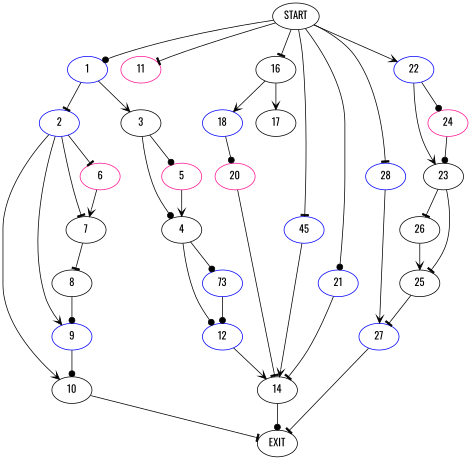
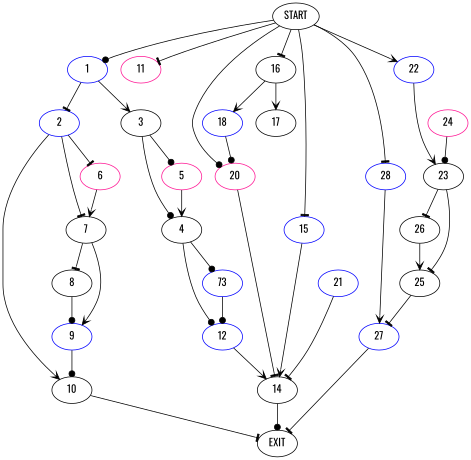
(429, 94) -> none
(345, 141) -> (211, 85)
(38, 229) -> (101, 282)
(304, 230) -> (304, 230)
